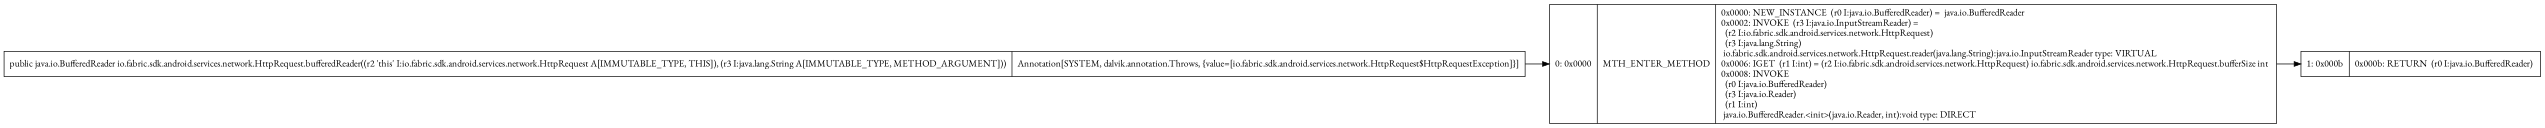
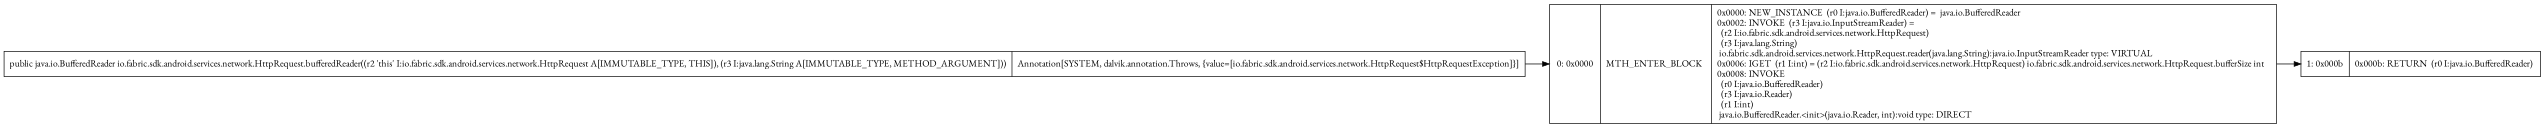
(1656, 64) -> (1654, 64)
